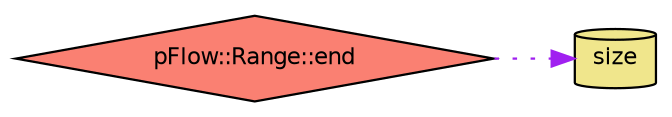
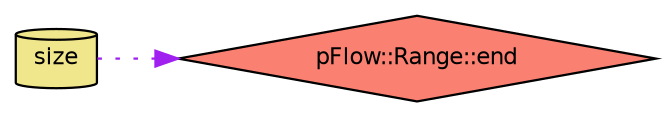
(523, 59) -> (126, 59)
